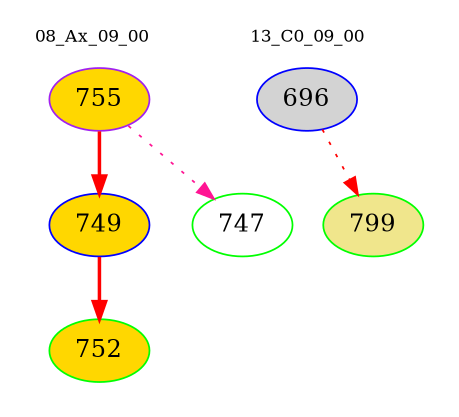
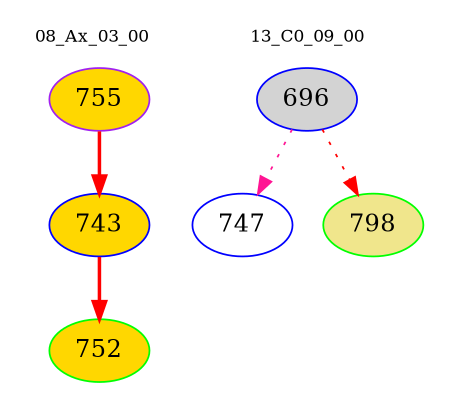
(92, 38) -> (92, 38)
(152, 146) -> (279, 154)
(99, 225) -> (99, 225)
(242, 225) -> (242, 225)
(373, 225) -> (373, 225)
